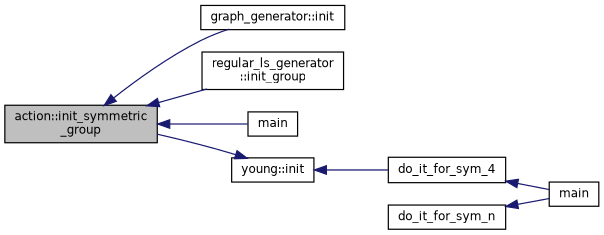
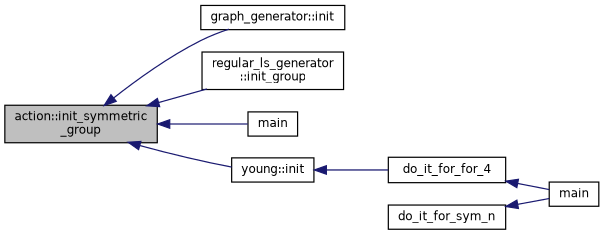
(197, 144) -> (186, 157)
(447, 170) -> (447, 170)
